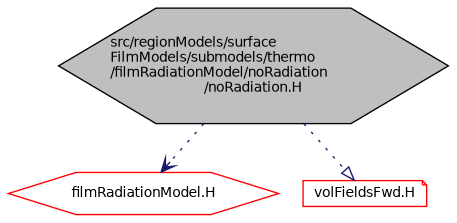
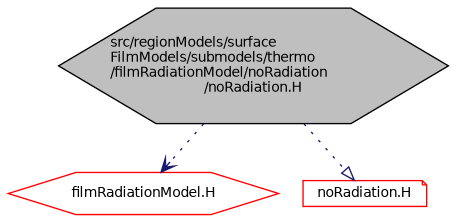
(365, 194) -> (365, 194)
